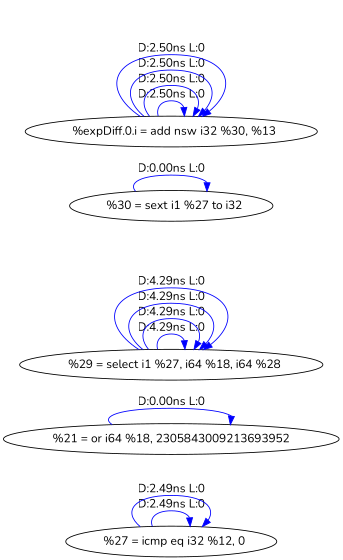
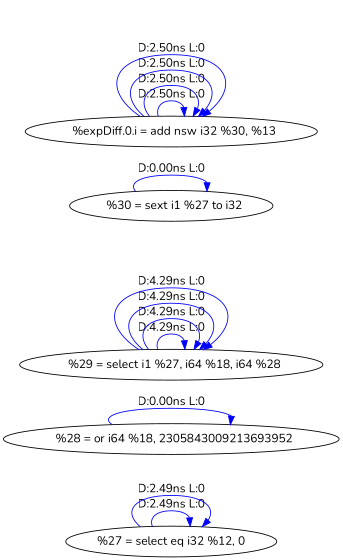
(171, 439) -> (171, 439)
(171, 542) -> (171, 542)
